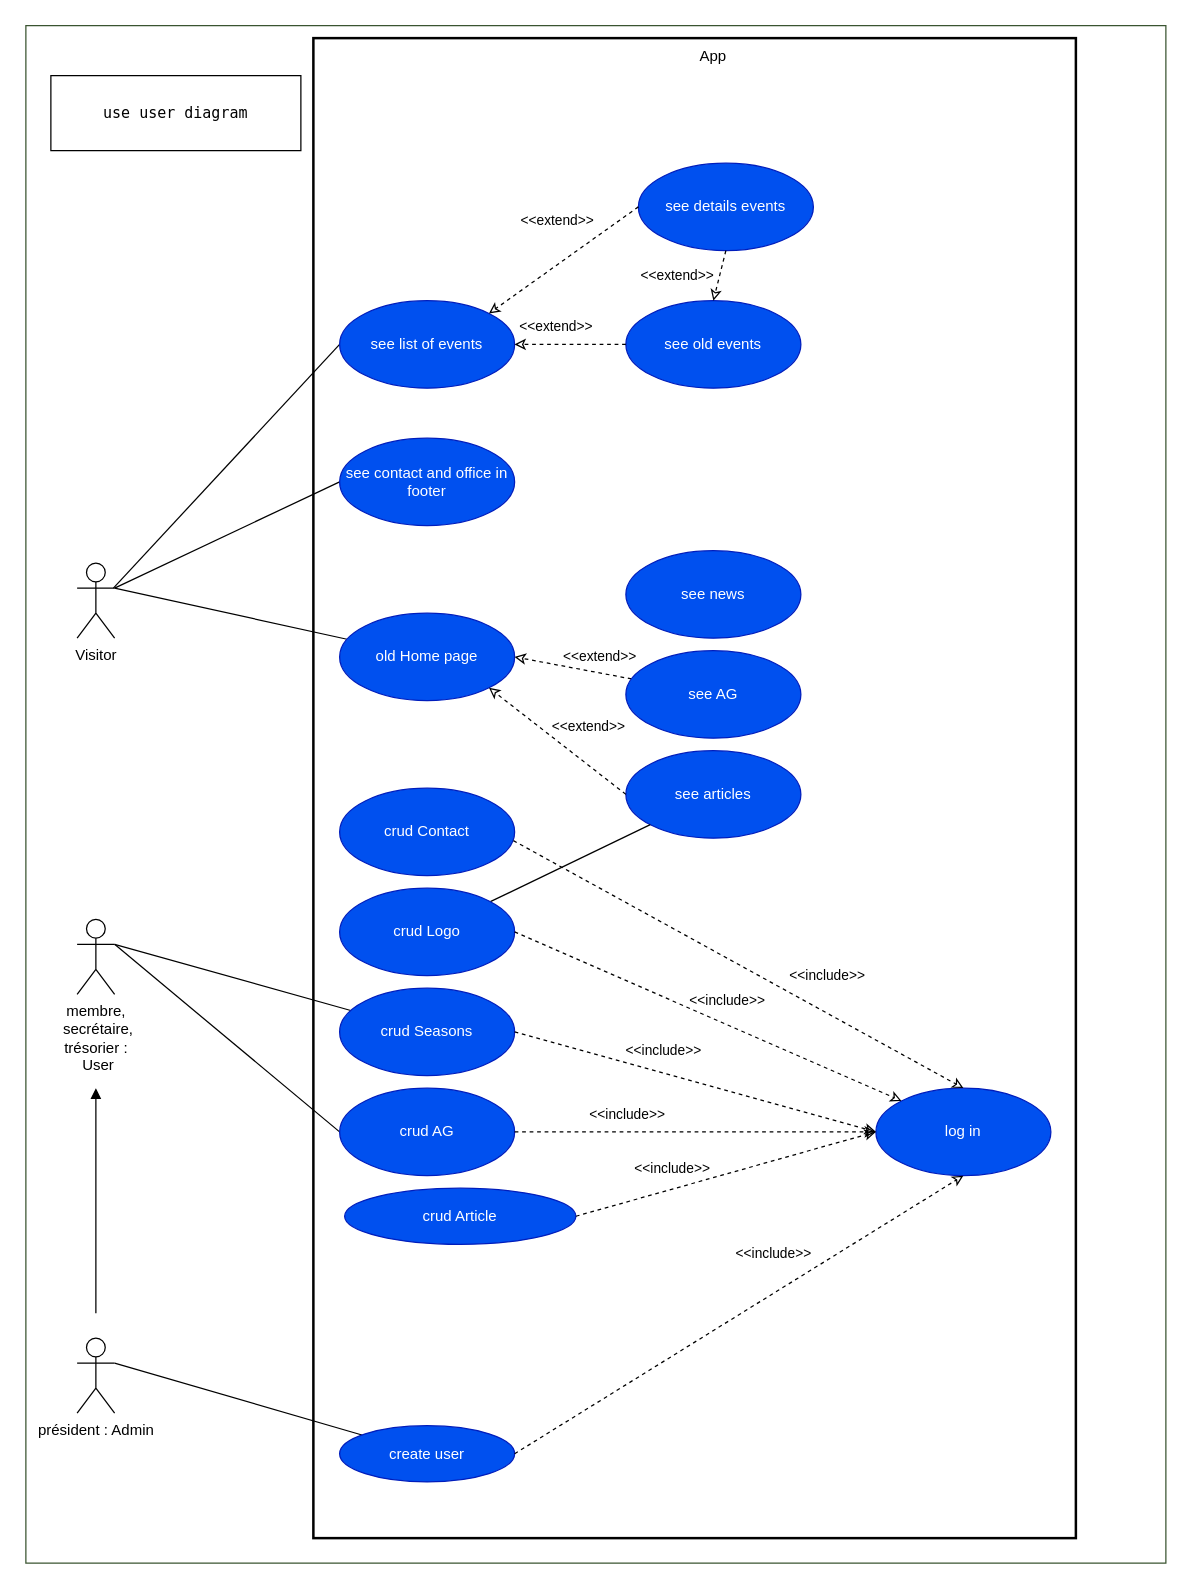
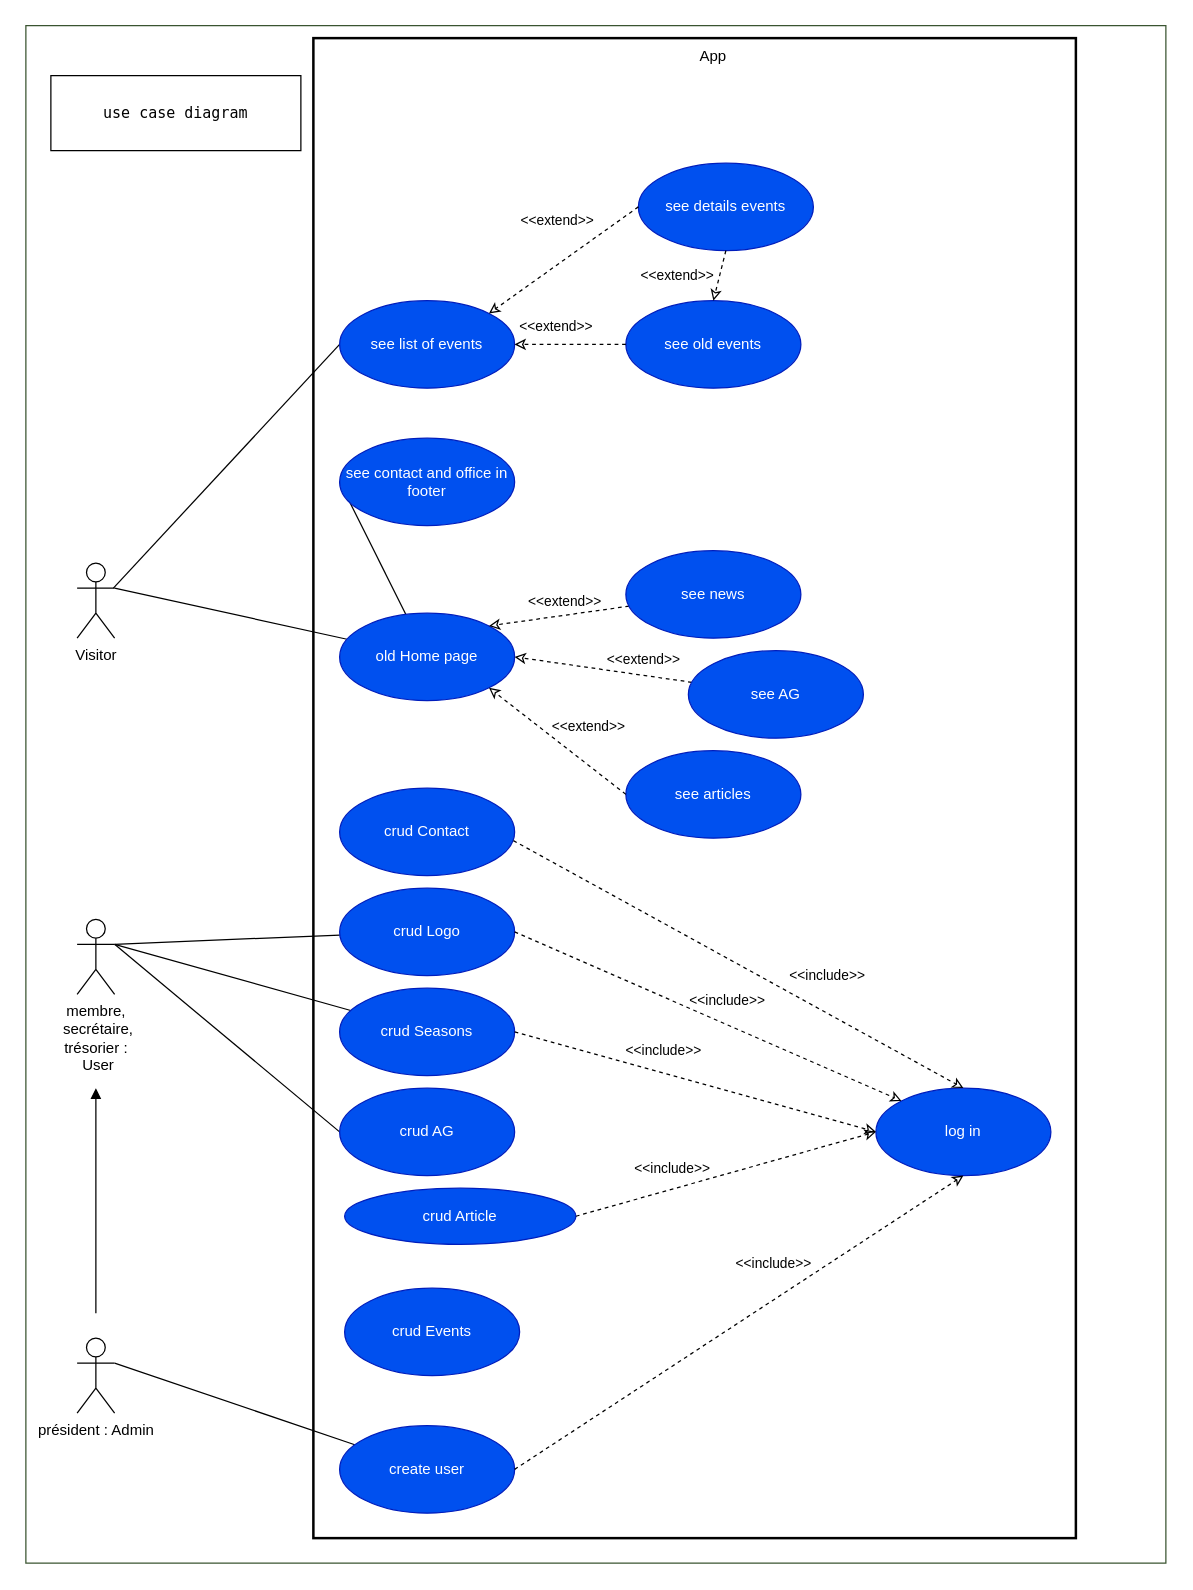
(176, 113) -> (176, 113)
(229, 534) -> (377, 558)
none -> (563, 615)
(713, 694) -> (776, 694)
(570, 863) -> (231, 939)
(691, 1132) -> none
none -> (432, 1332)
(427, 1454) -> (427, 1469)
